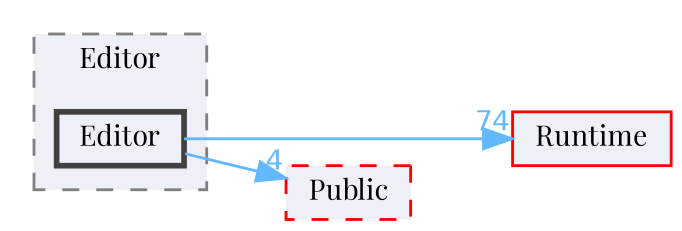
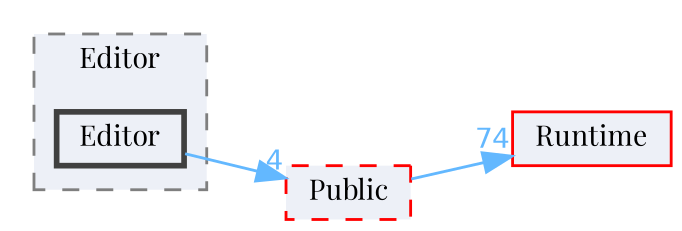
(334, 139) -> (448, 171)
